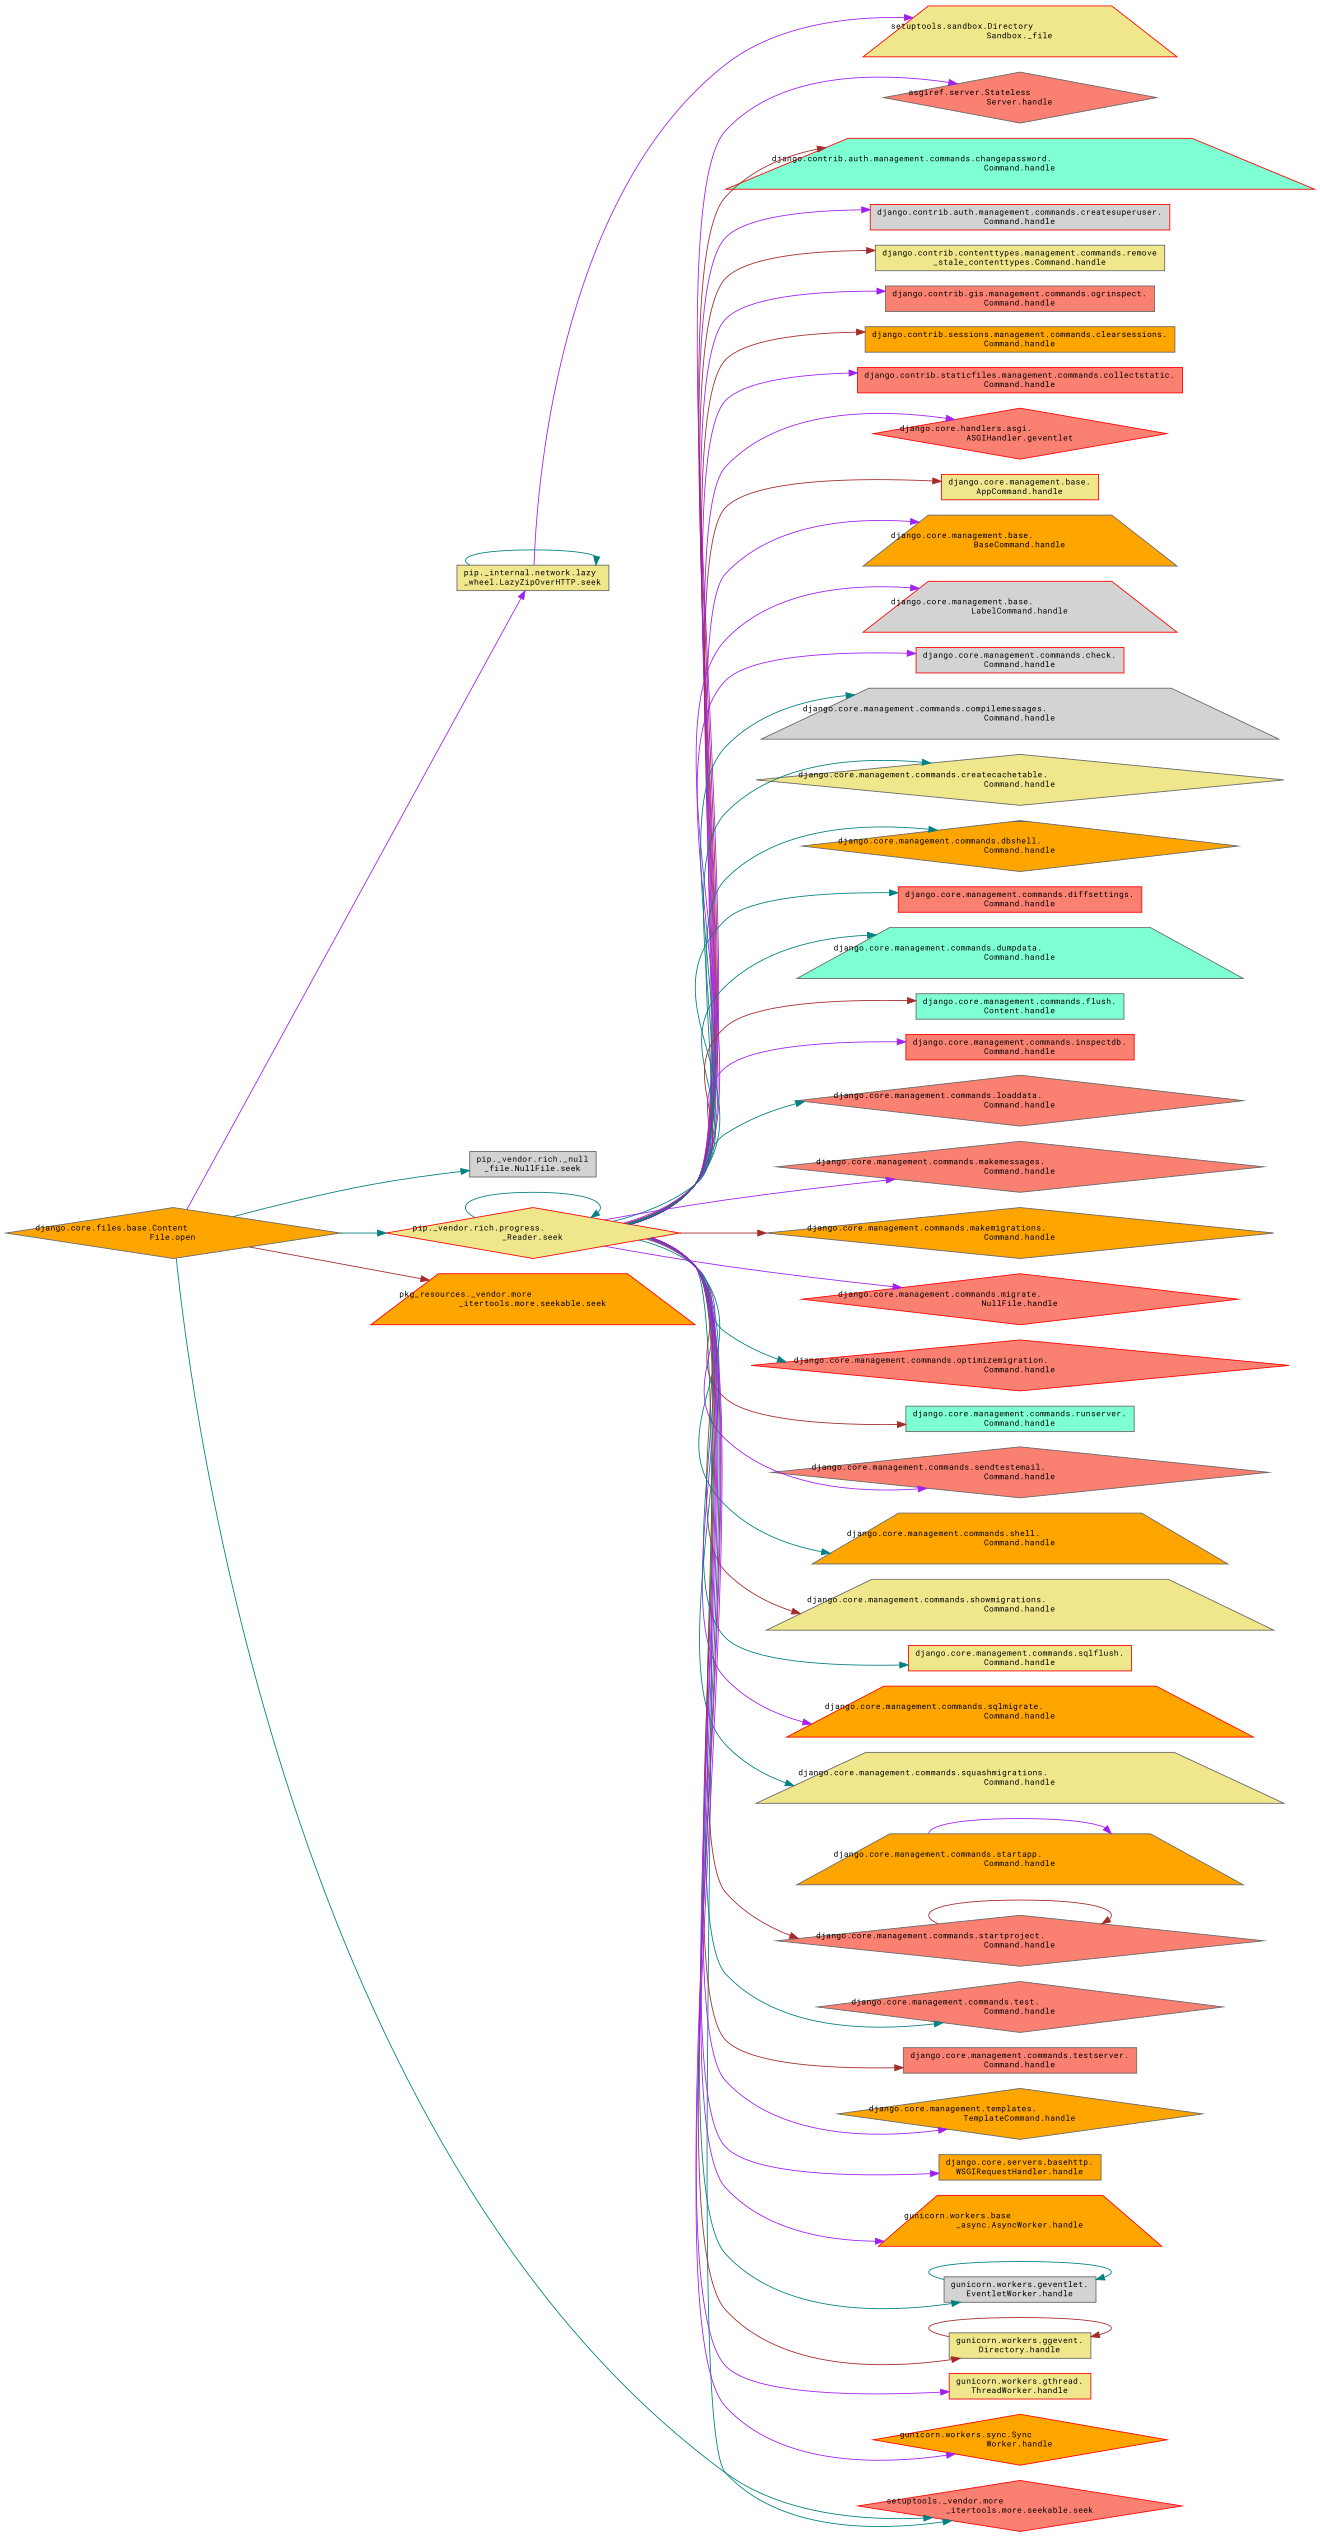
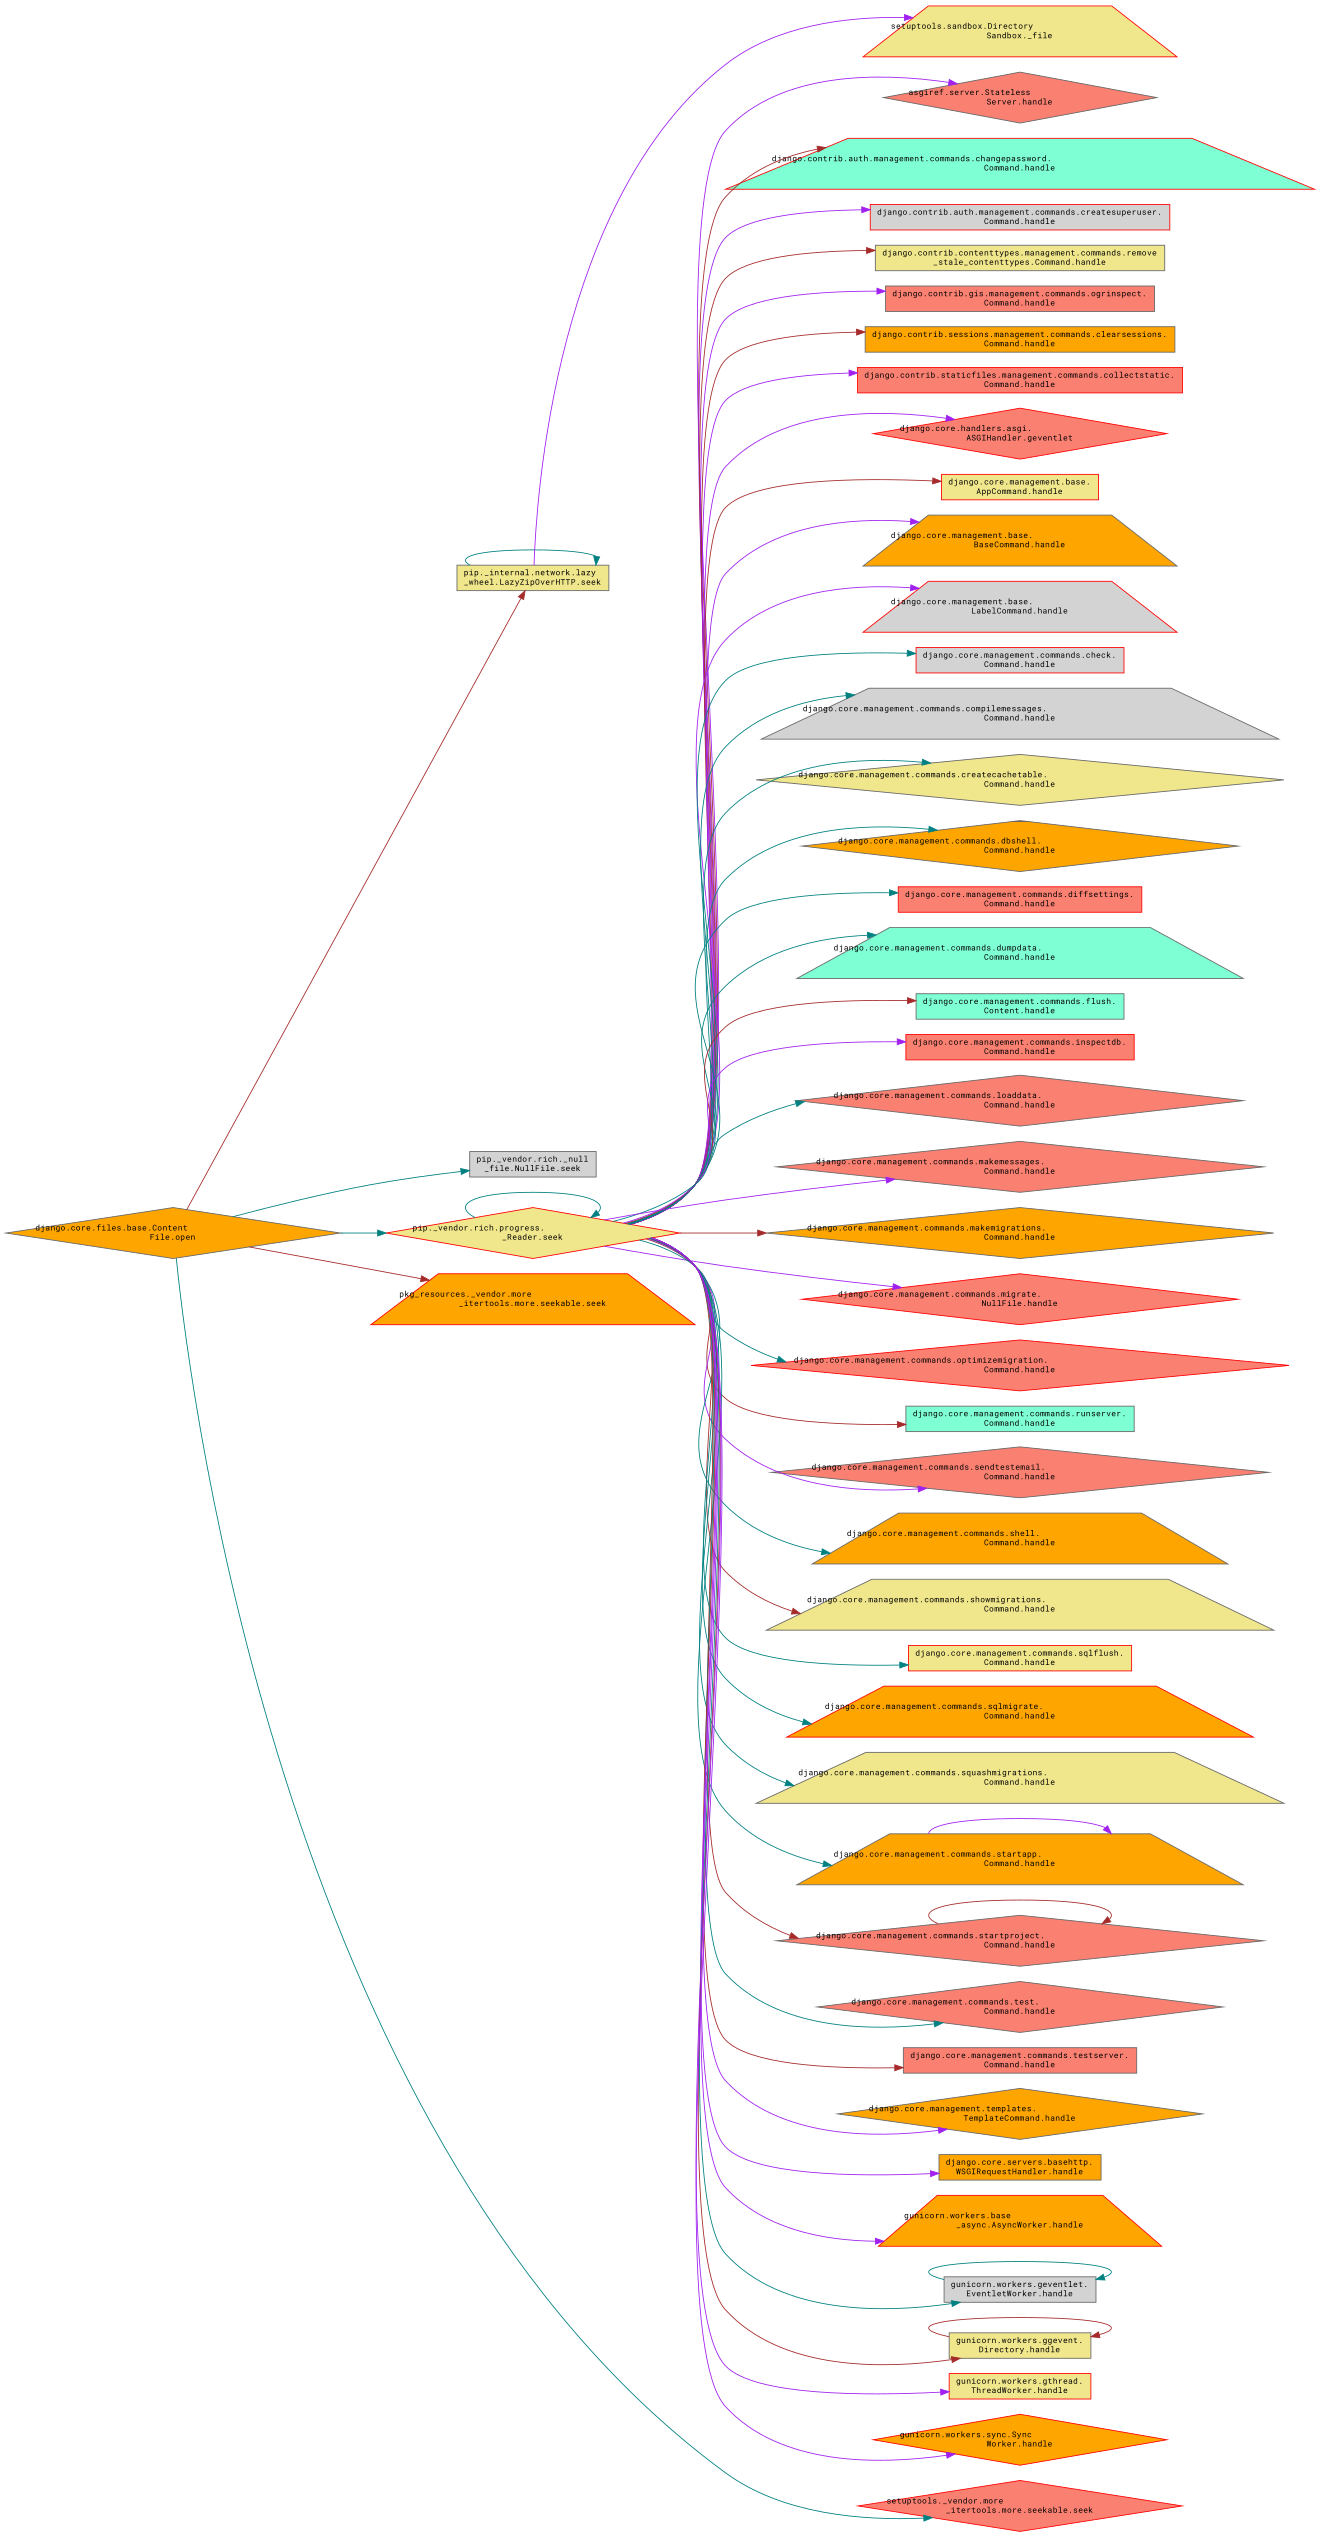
(722, 688) -> (722, 688)
(354, 904) -> (354, 904)
(708, 1491) -> (708, 1491)
(709, 2295) -> (698, 1694)
